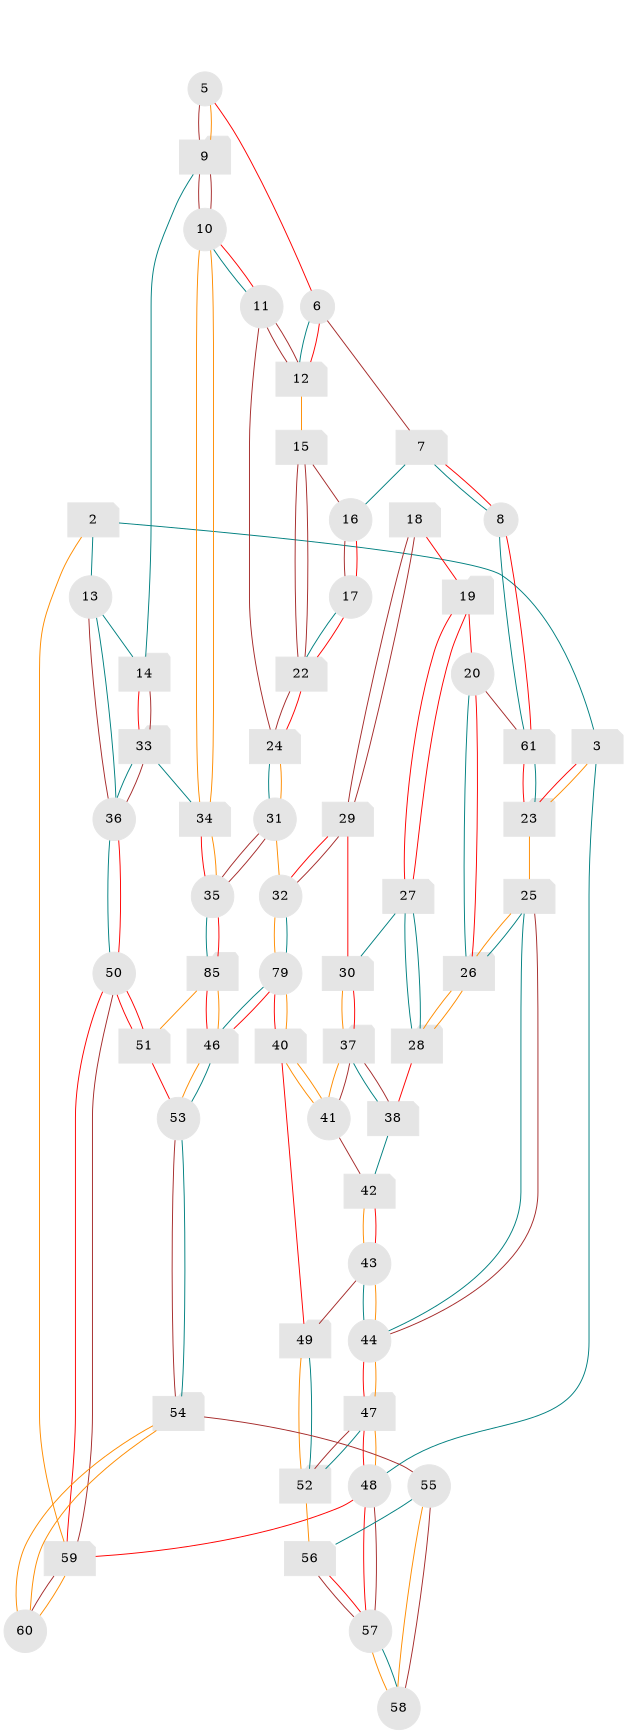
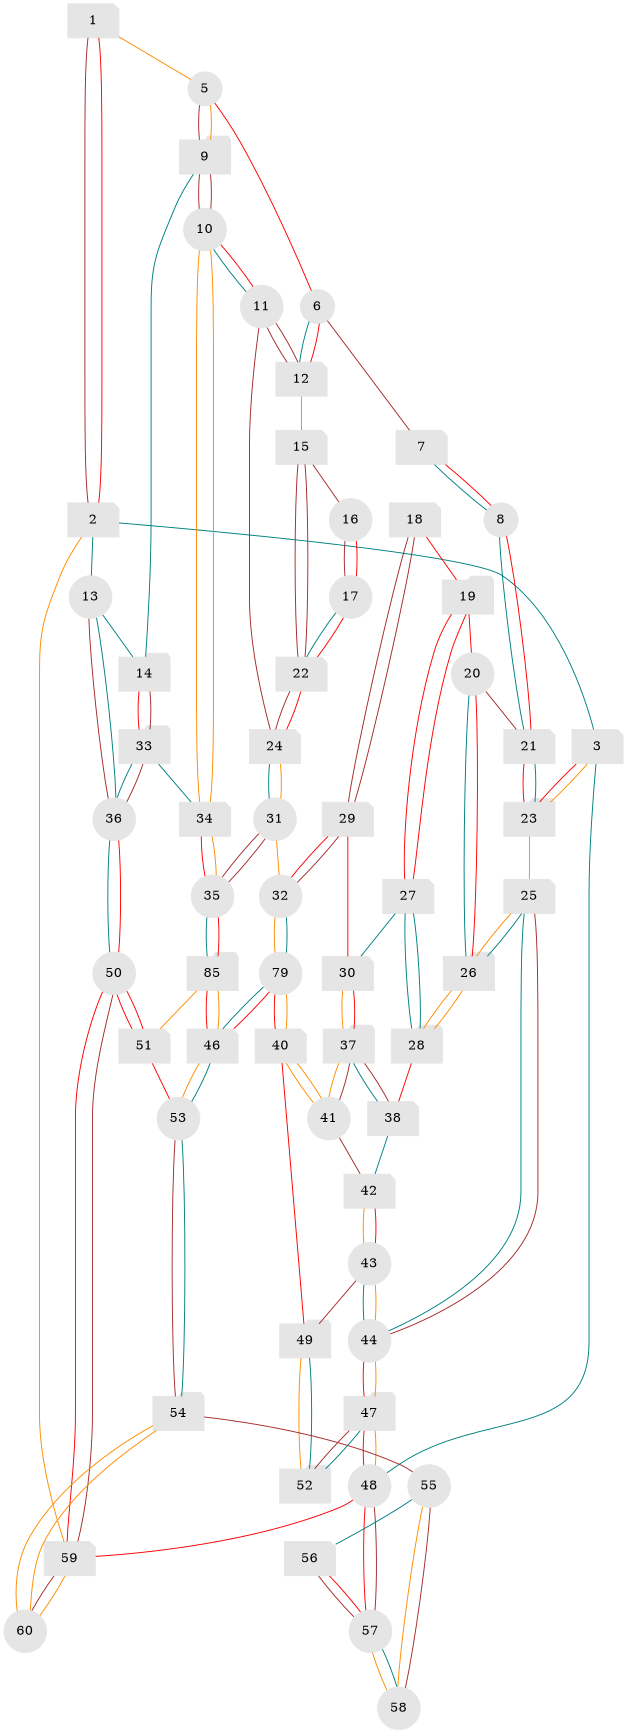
none -> (93, 21)
(385, 484) -> none
(529, 747) -> (529, 747)
(308, 1525) -> none
